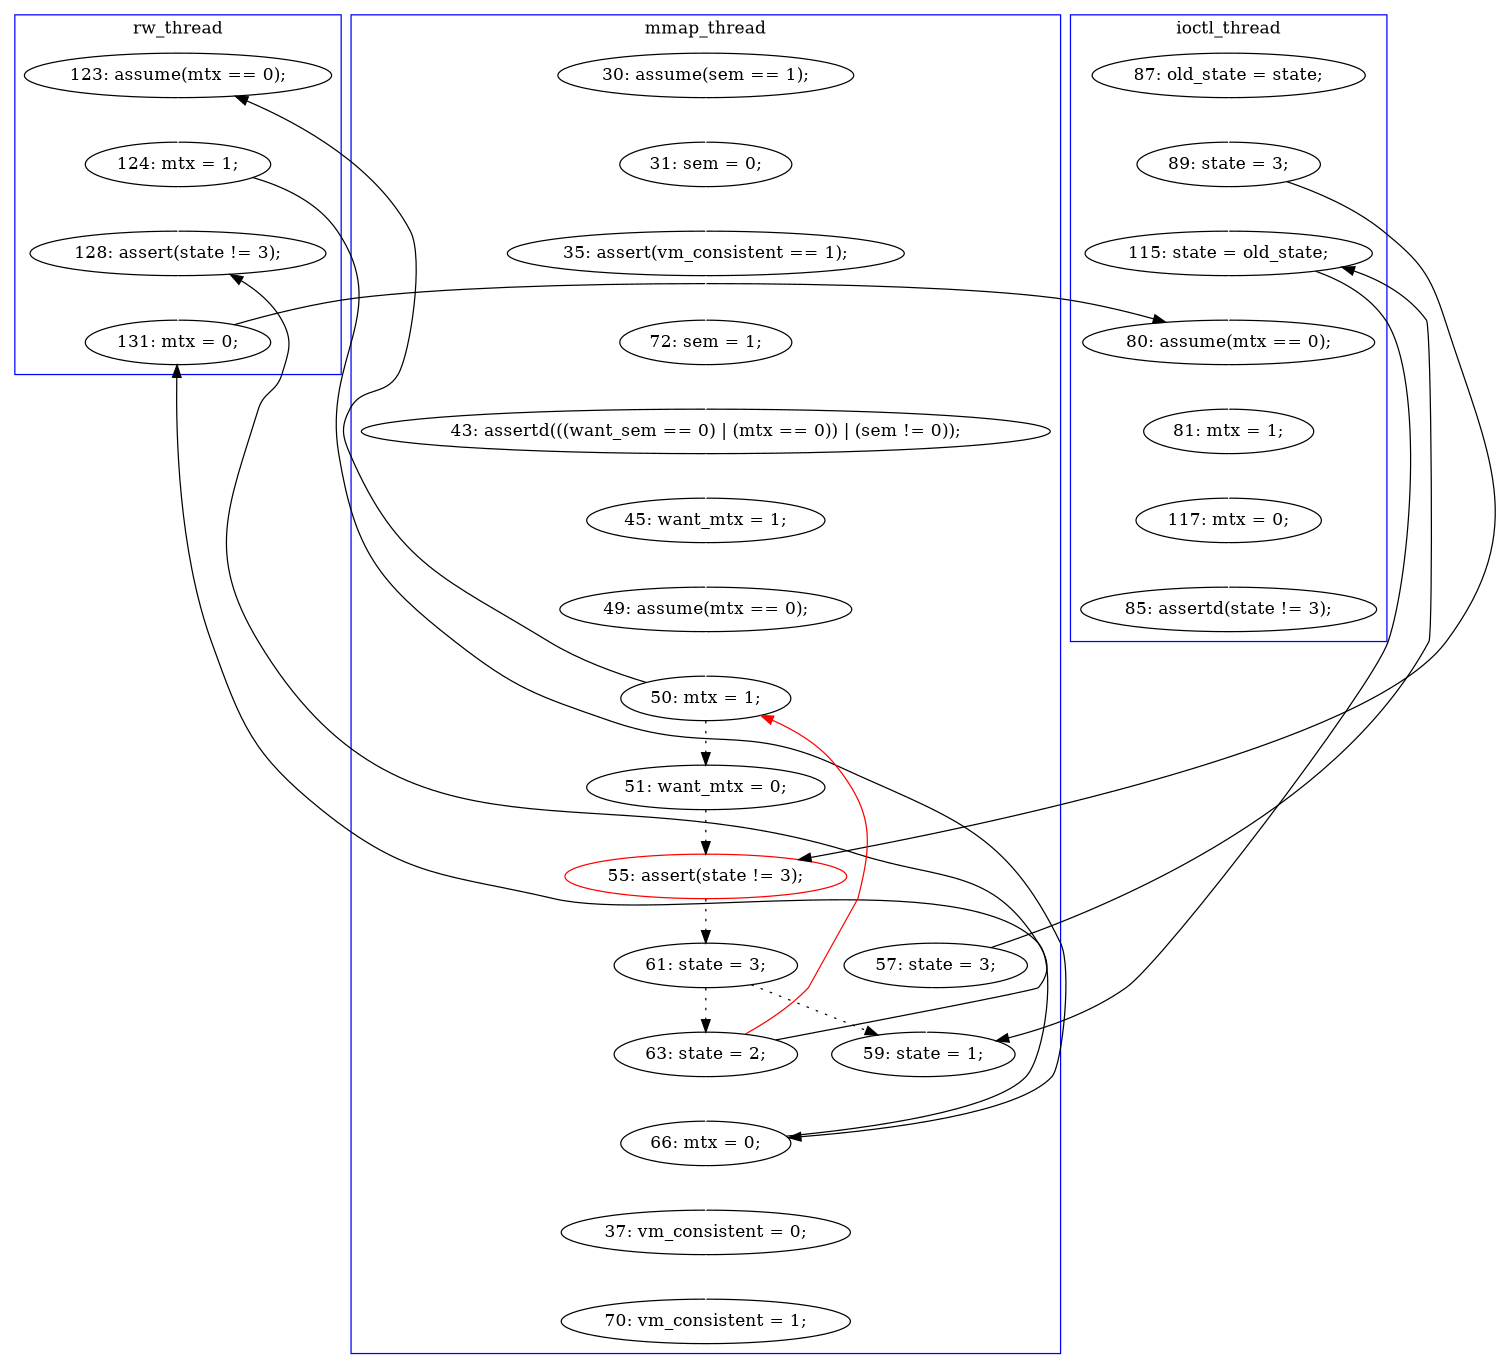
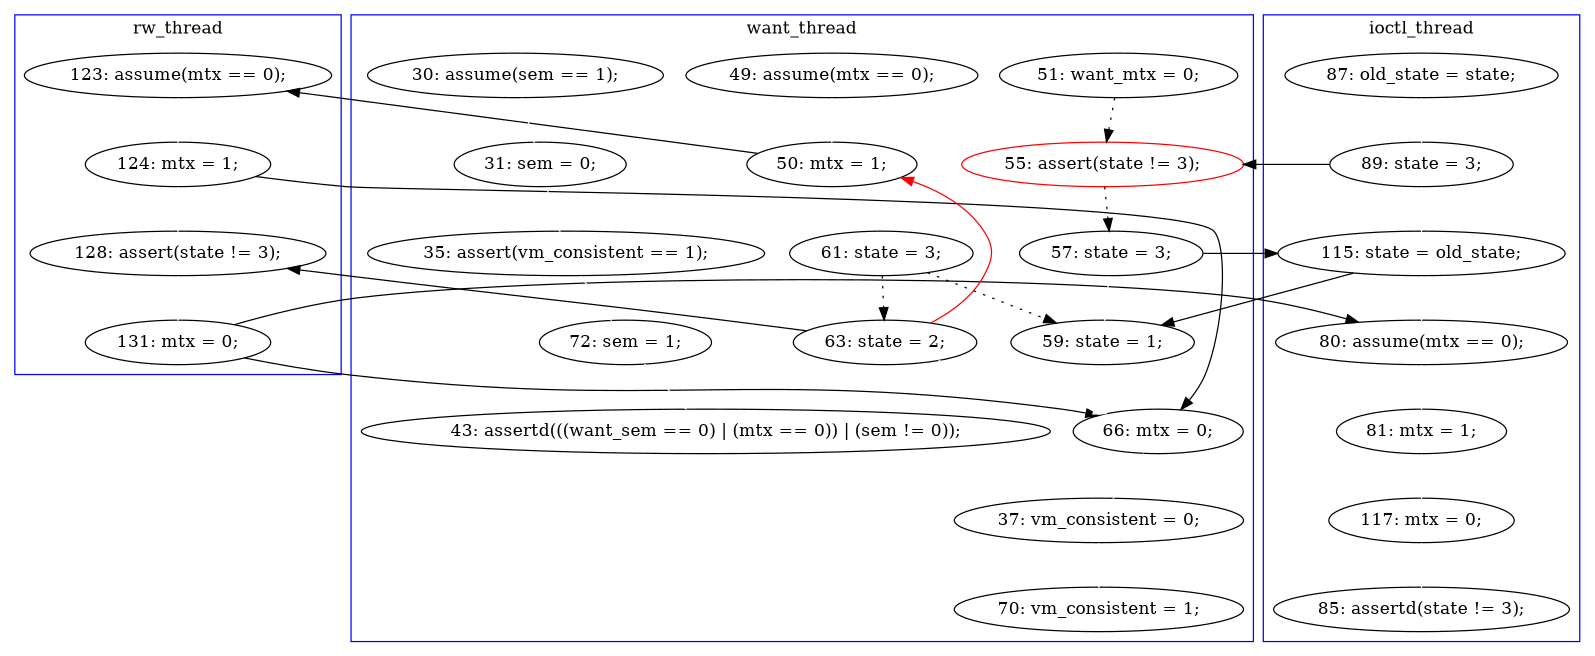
(706, 29) -> (802, 29)
(706, 520) -> none
(706, 731) -> none
(632, 905) -> (644, 390)
(706, 915) -> (1106, 203)
